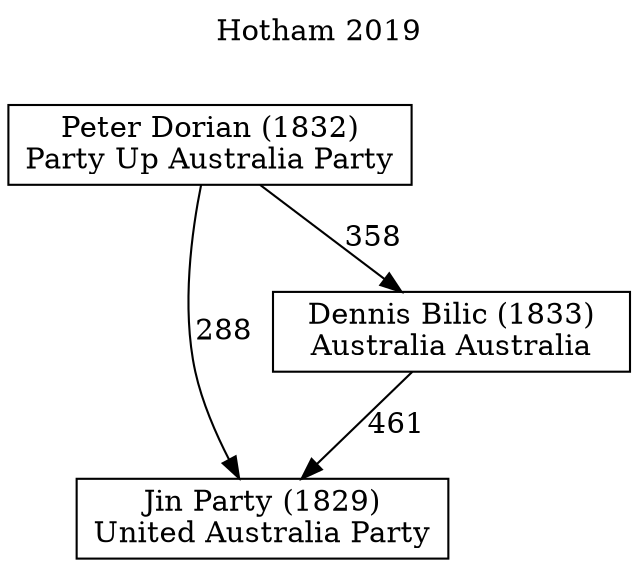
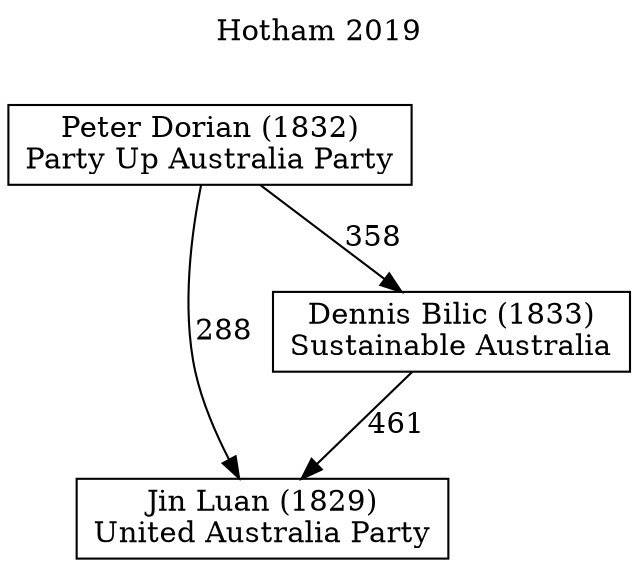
(451, 332) -> (451, 332)
(262, 519) -> (262, 519)
